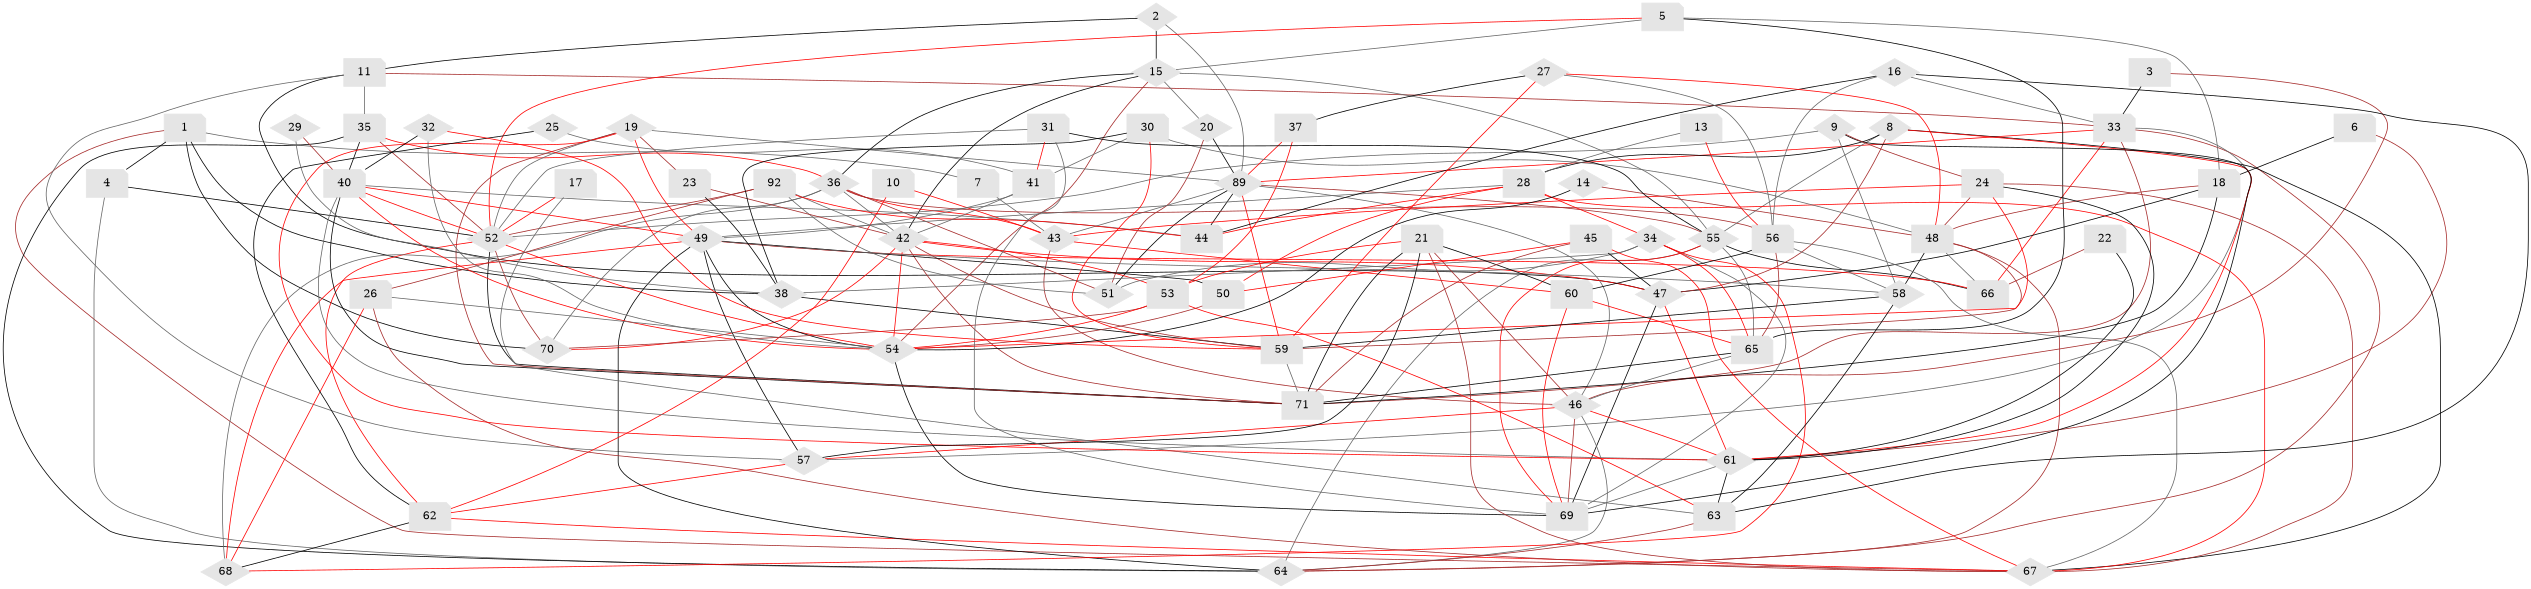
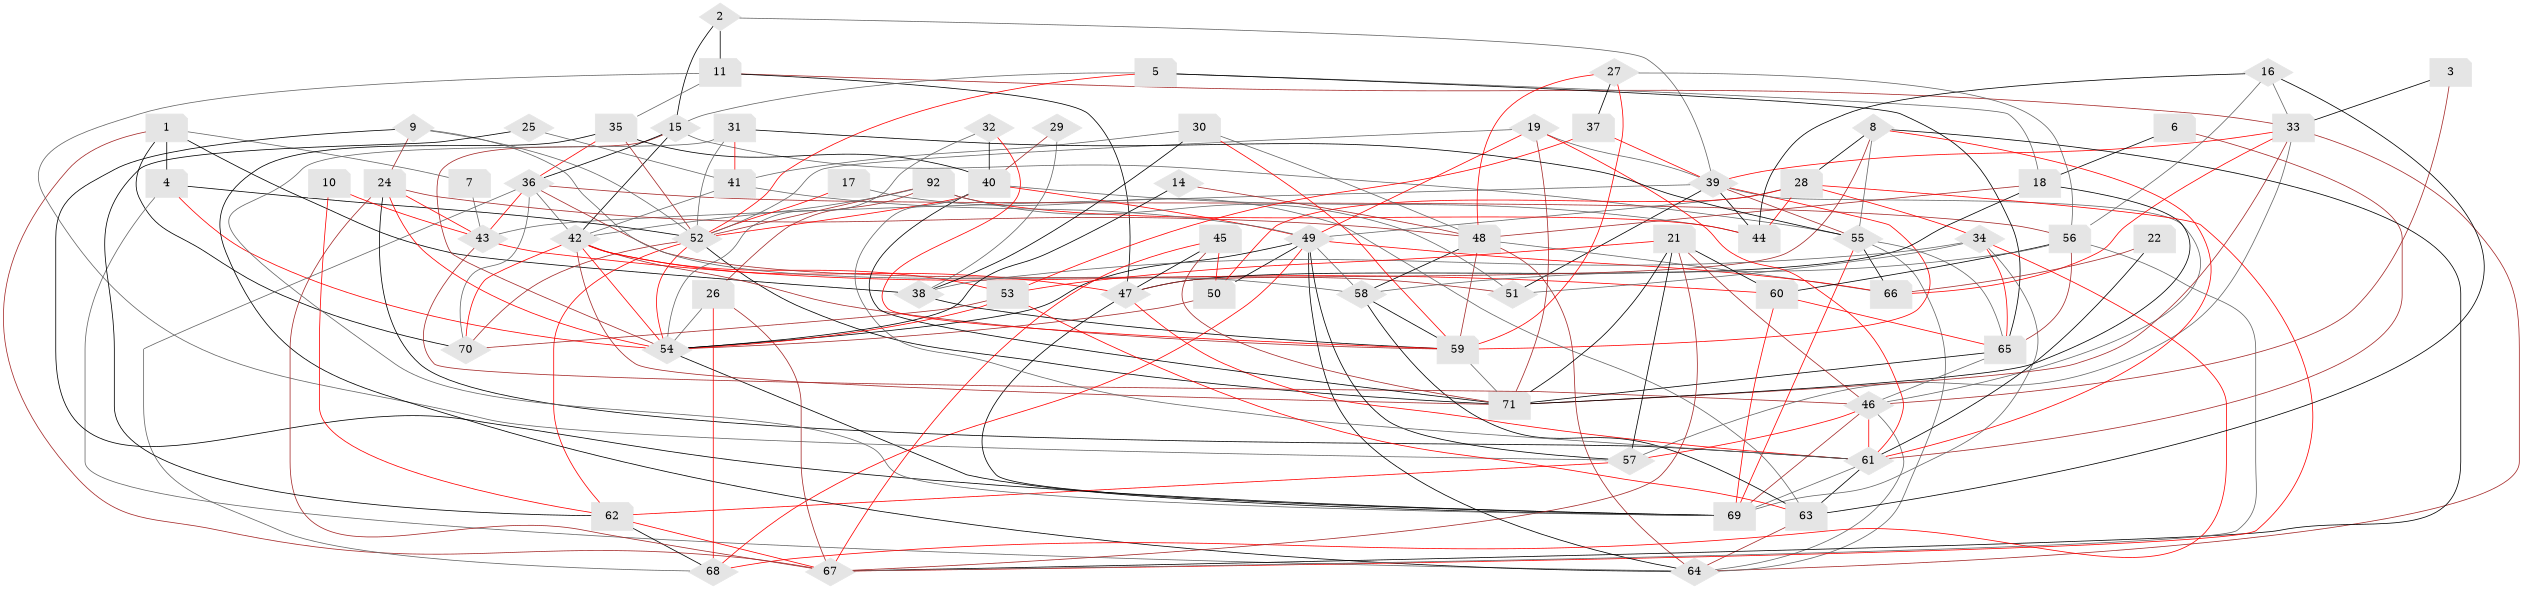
(1207, 128) -> none
(1701, 128) -> none
(690, 183) -> none
(1240, 183) -> (1713, 183)
(588, 311) -> (399, 307)
